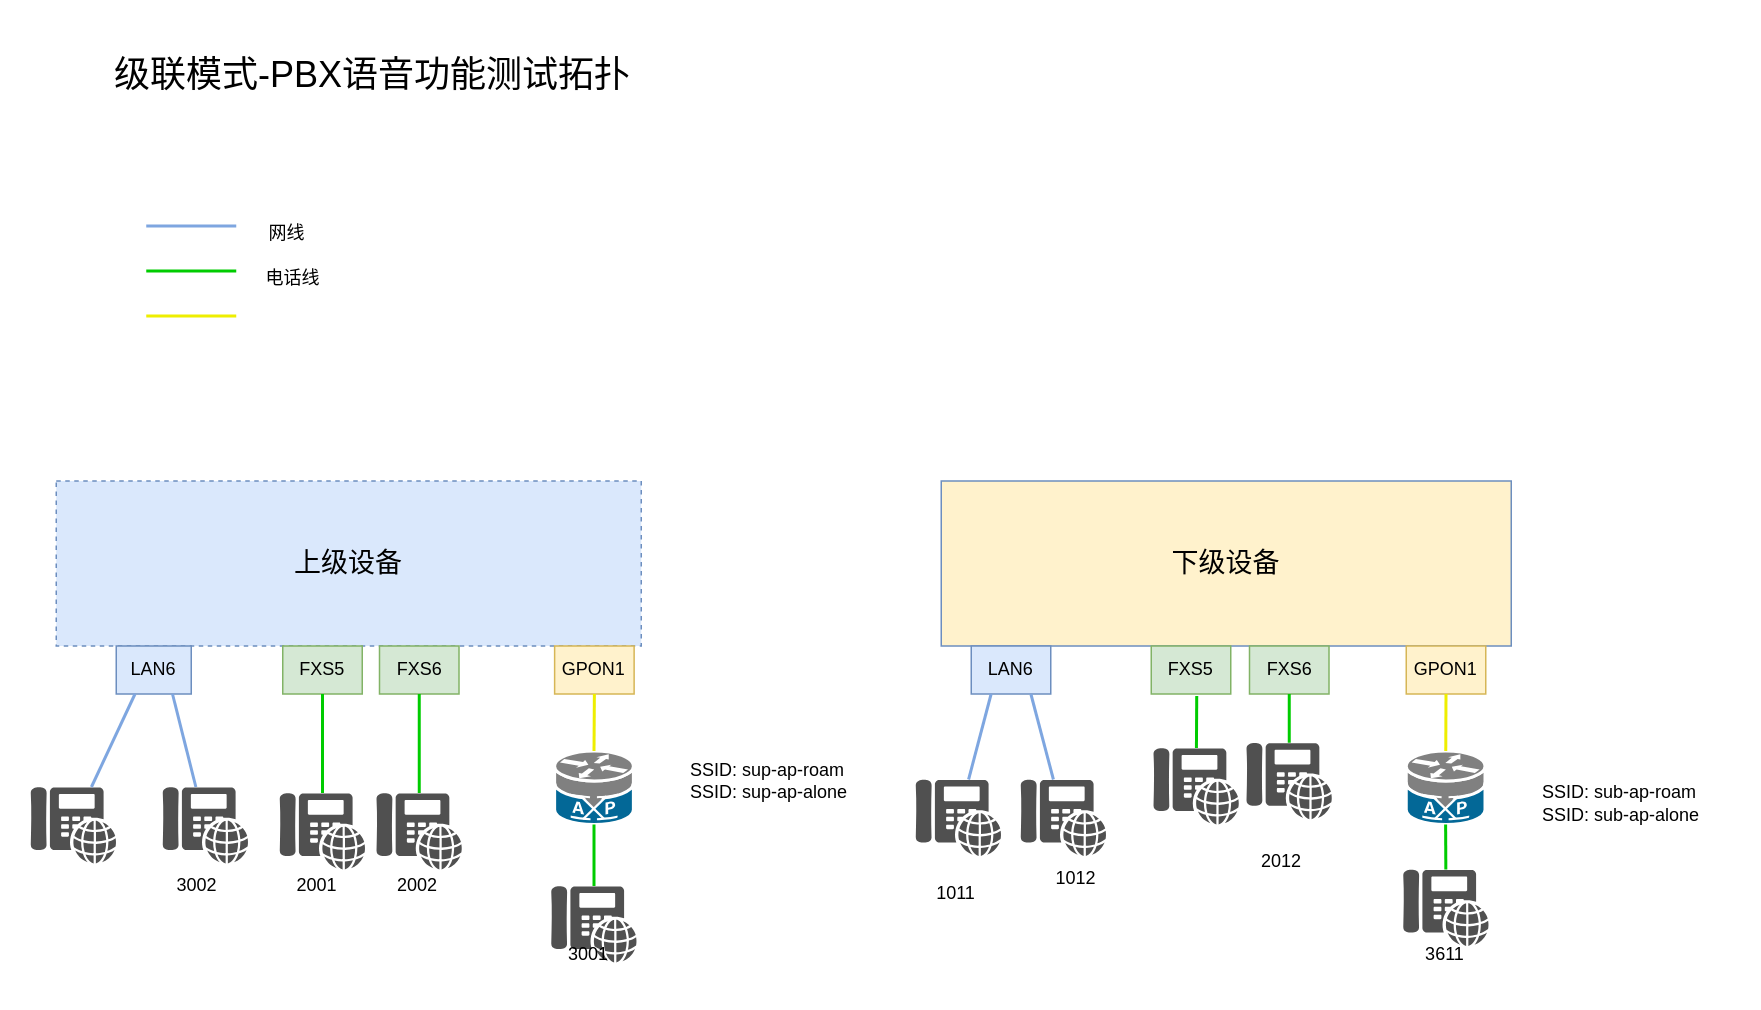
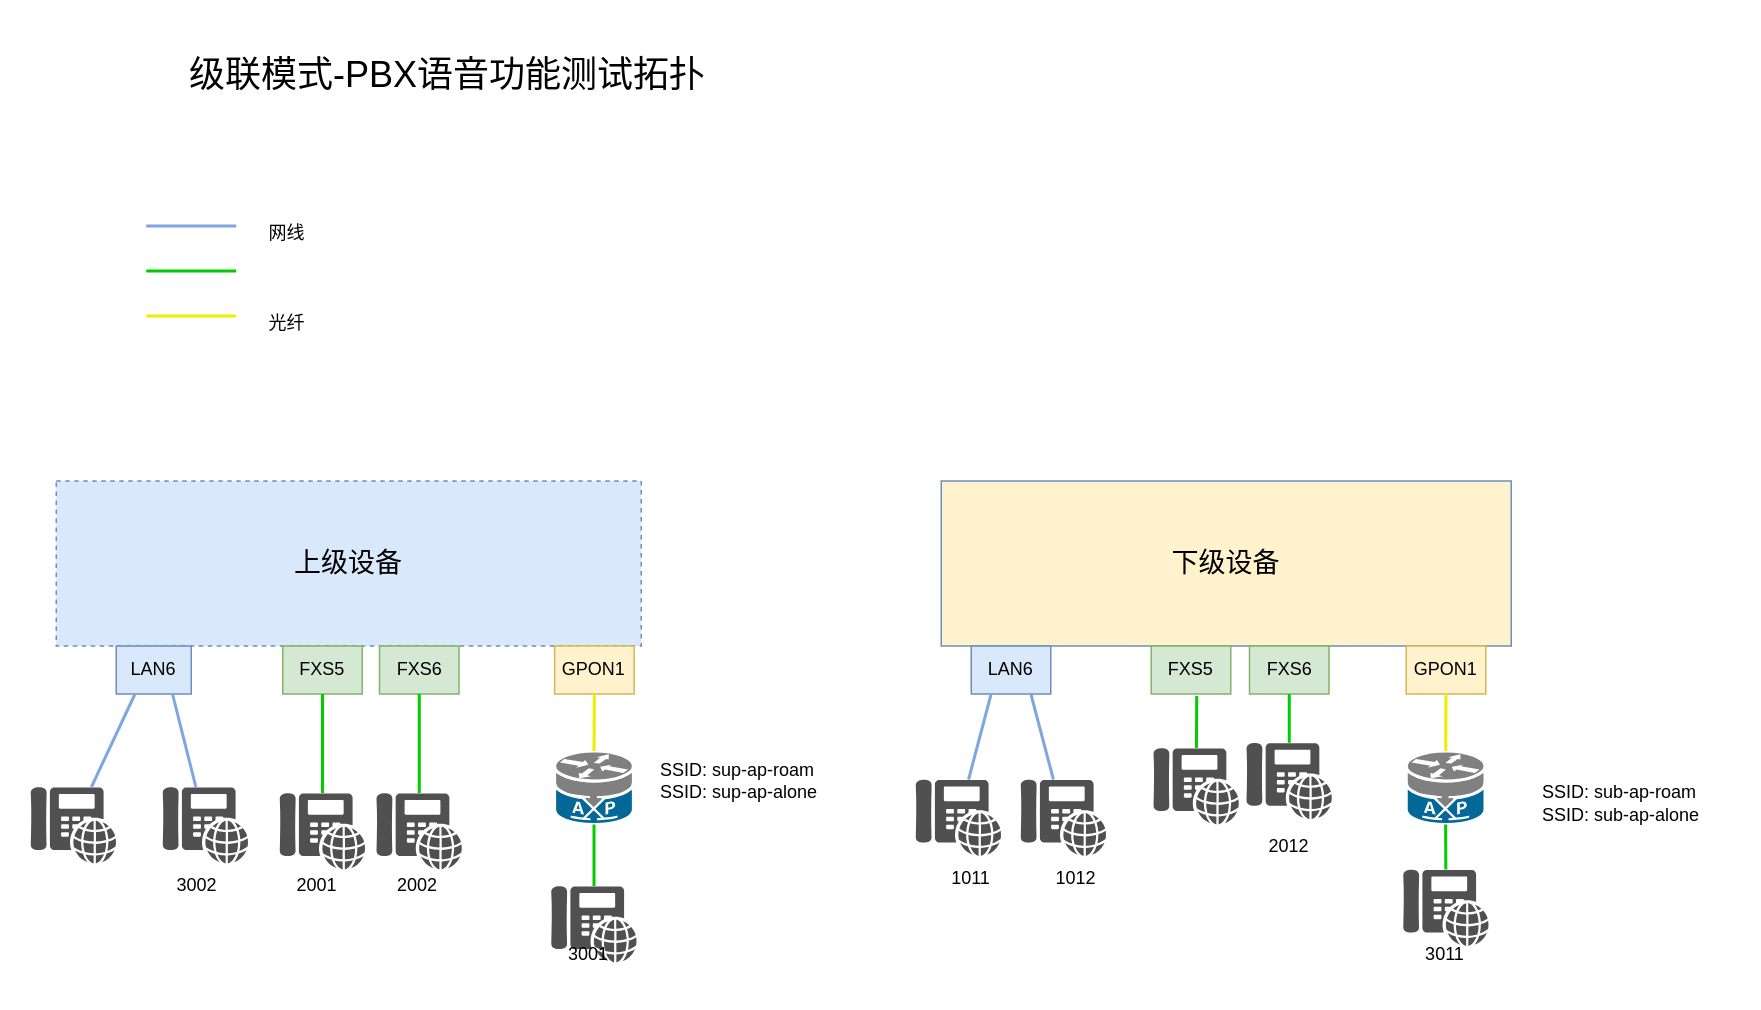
(373, 76) -> (448, 76)
(293, 278) -> none
none -> (287, 323)
(782, 781) -> (752, 781)
(1282, 862) -> (1289, 847)
(956, 893) -> (971, 878)
(1445, 955) -> (1445, 955)
